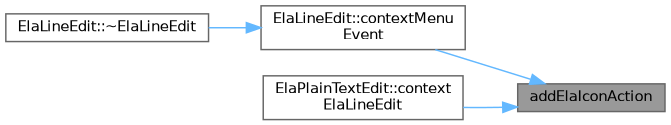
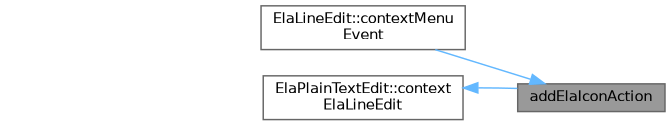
(107, 28) -> none
(483, 108) -> (498, 88)
